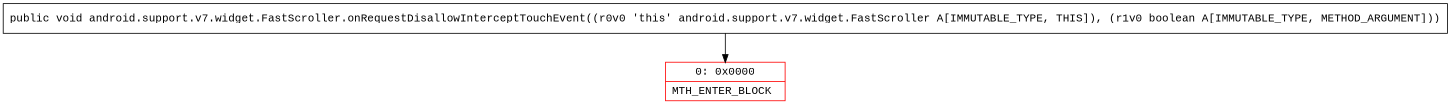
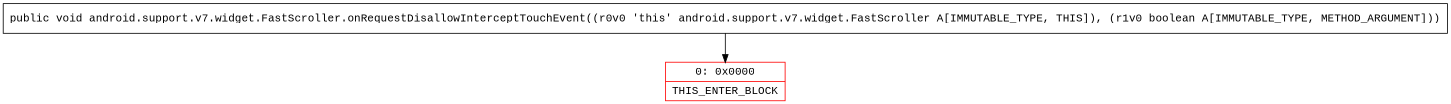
(722, 91) -> (725, 91)
